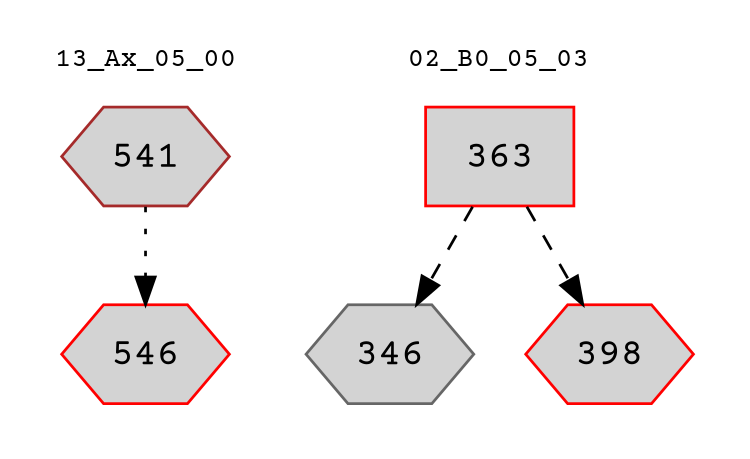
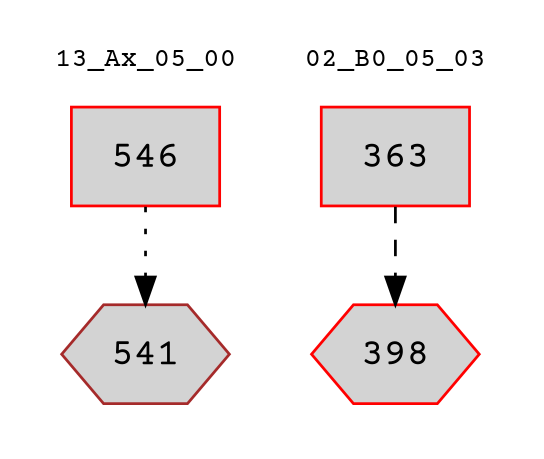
(146, 242) -> (146, 242)
(146, 354) -> (146, 157)
(390, 354) -> none
